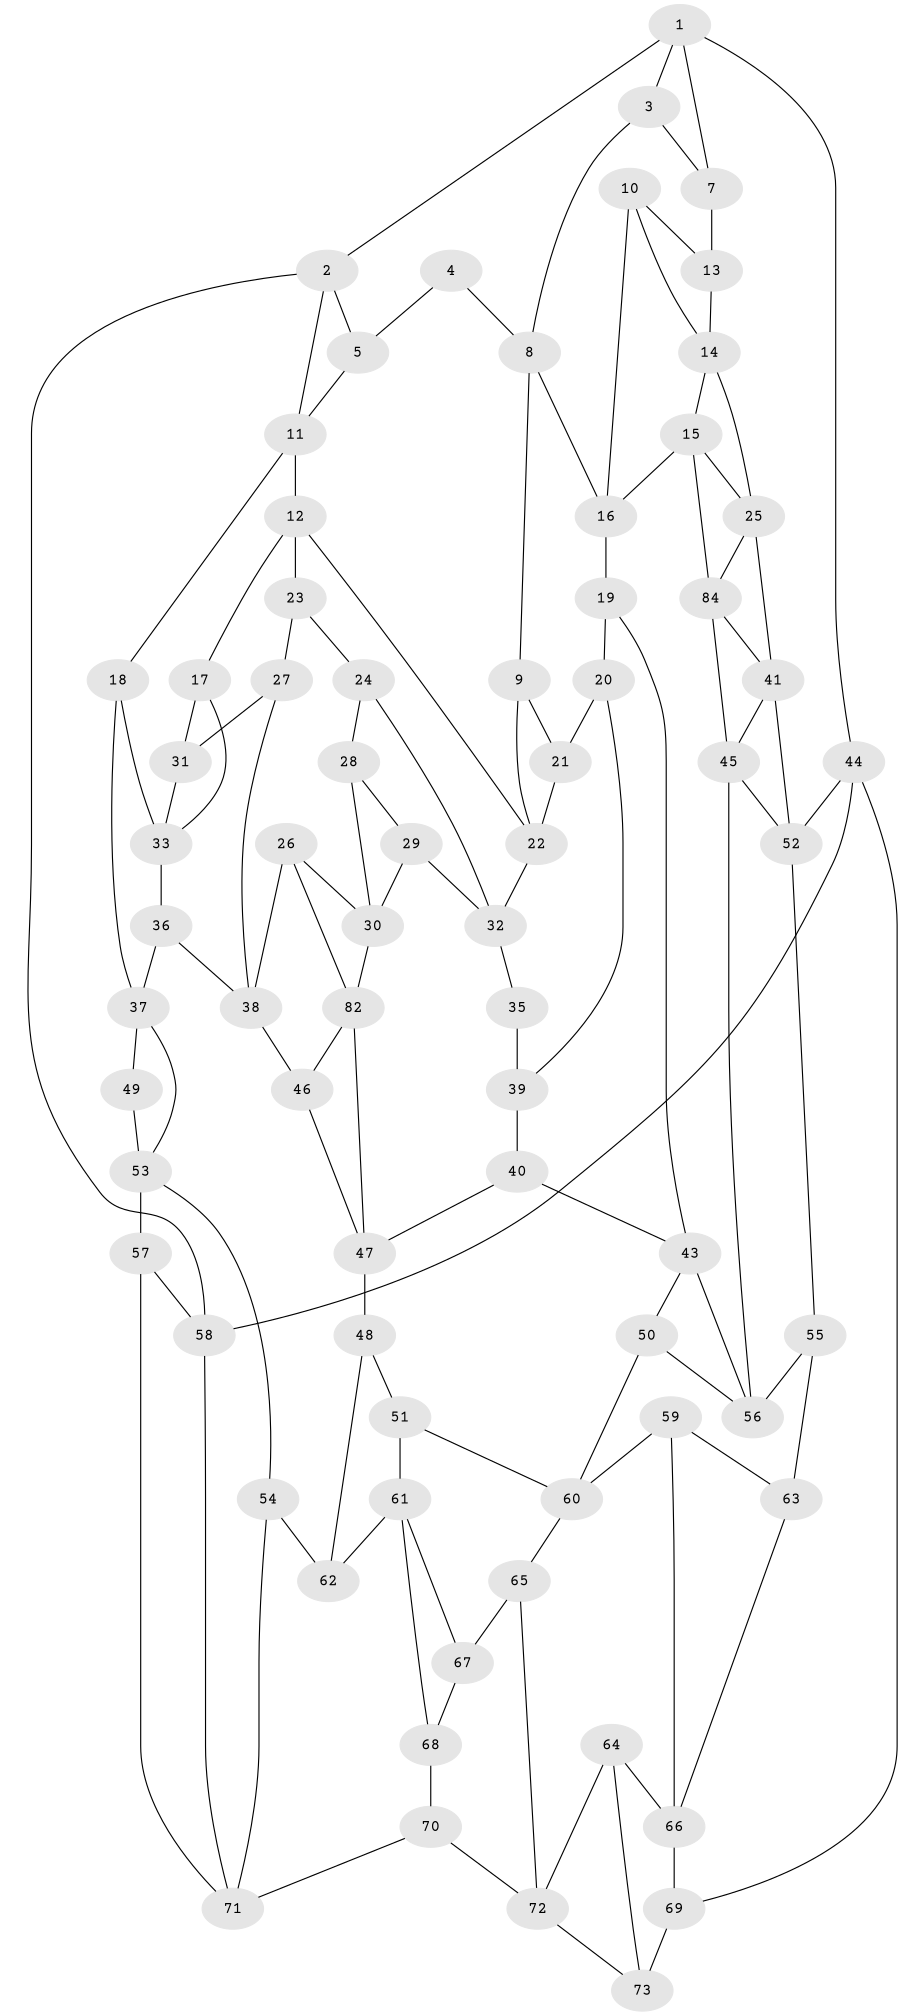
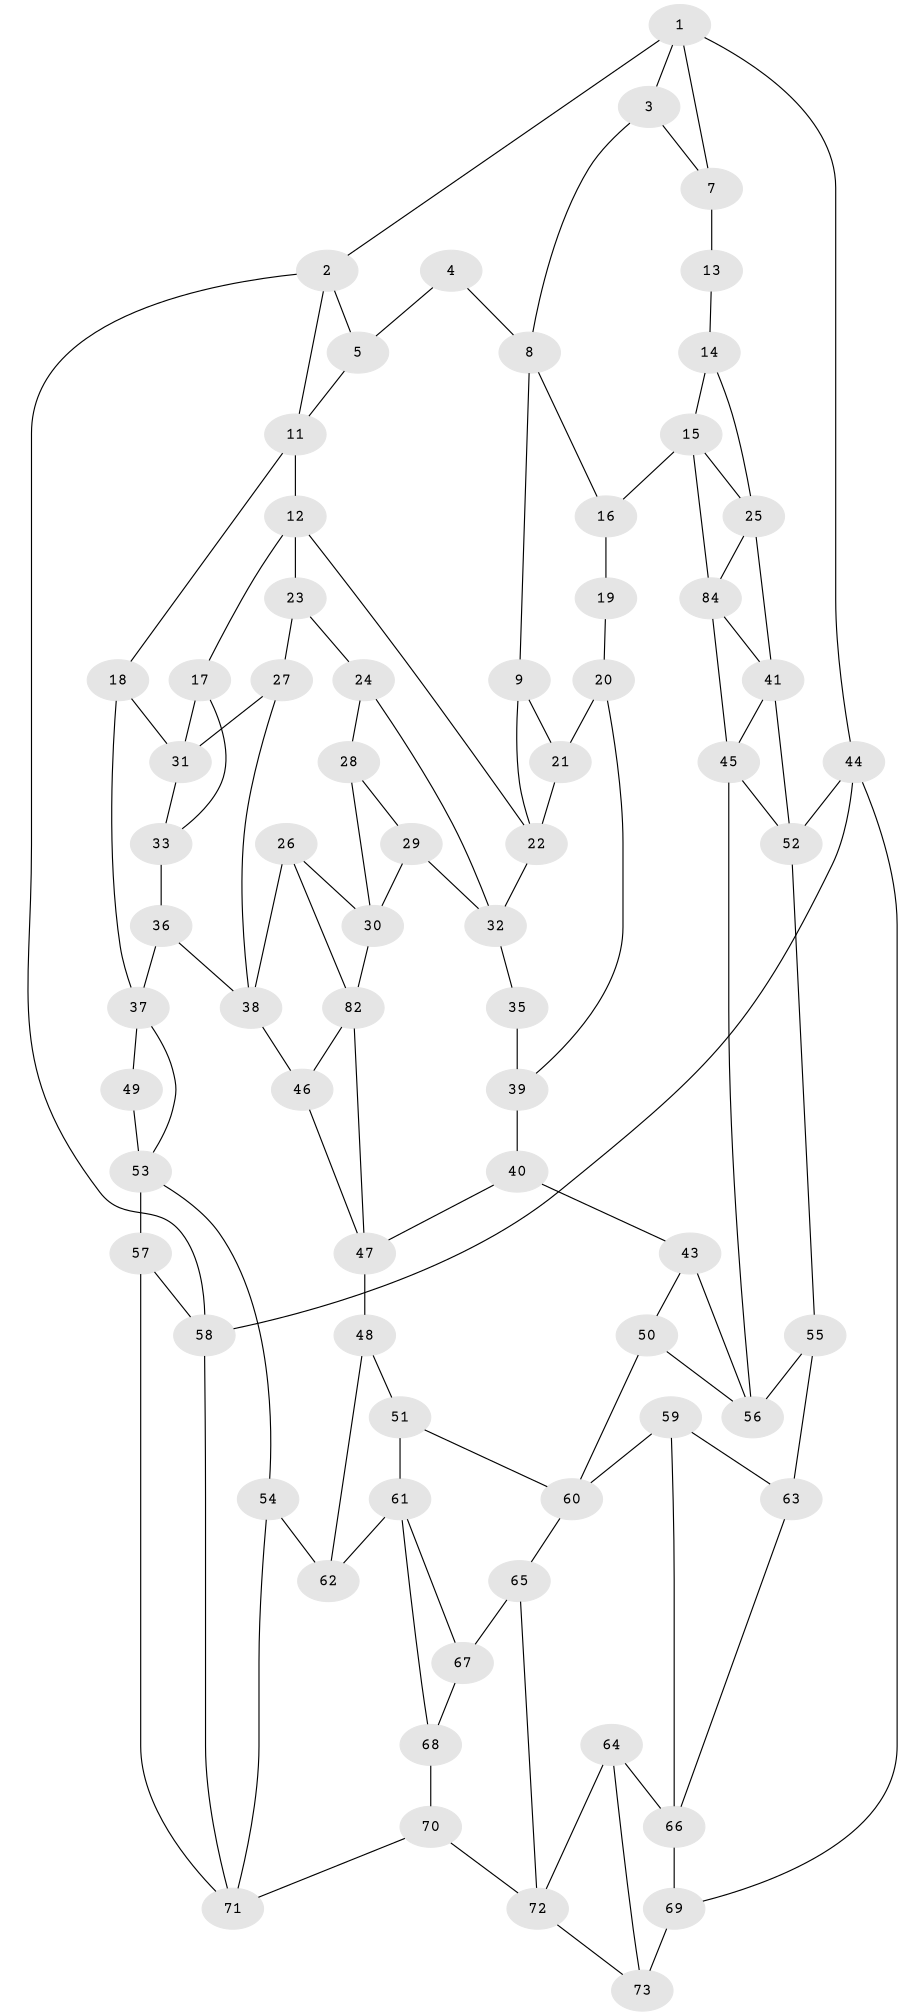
(630, 189) -> none
(134, 763) -> (149, 721)
(666, 921) -> none
